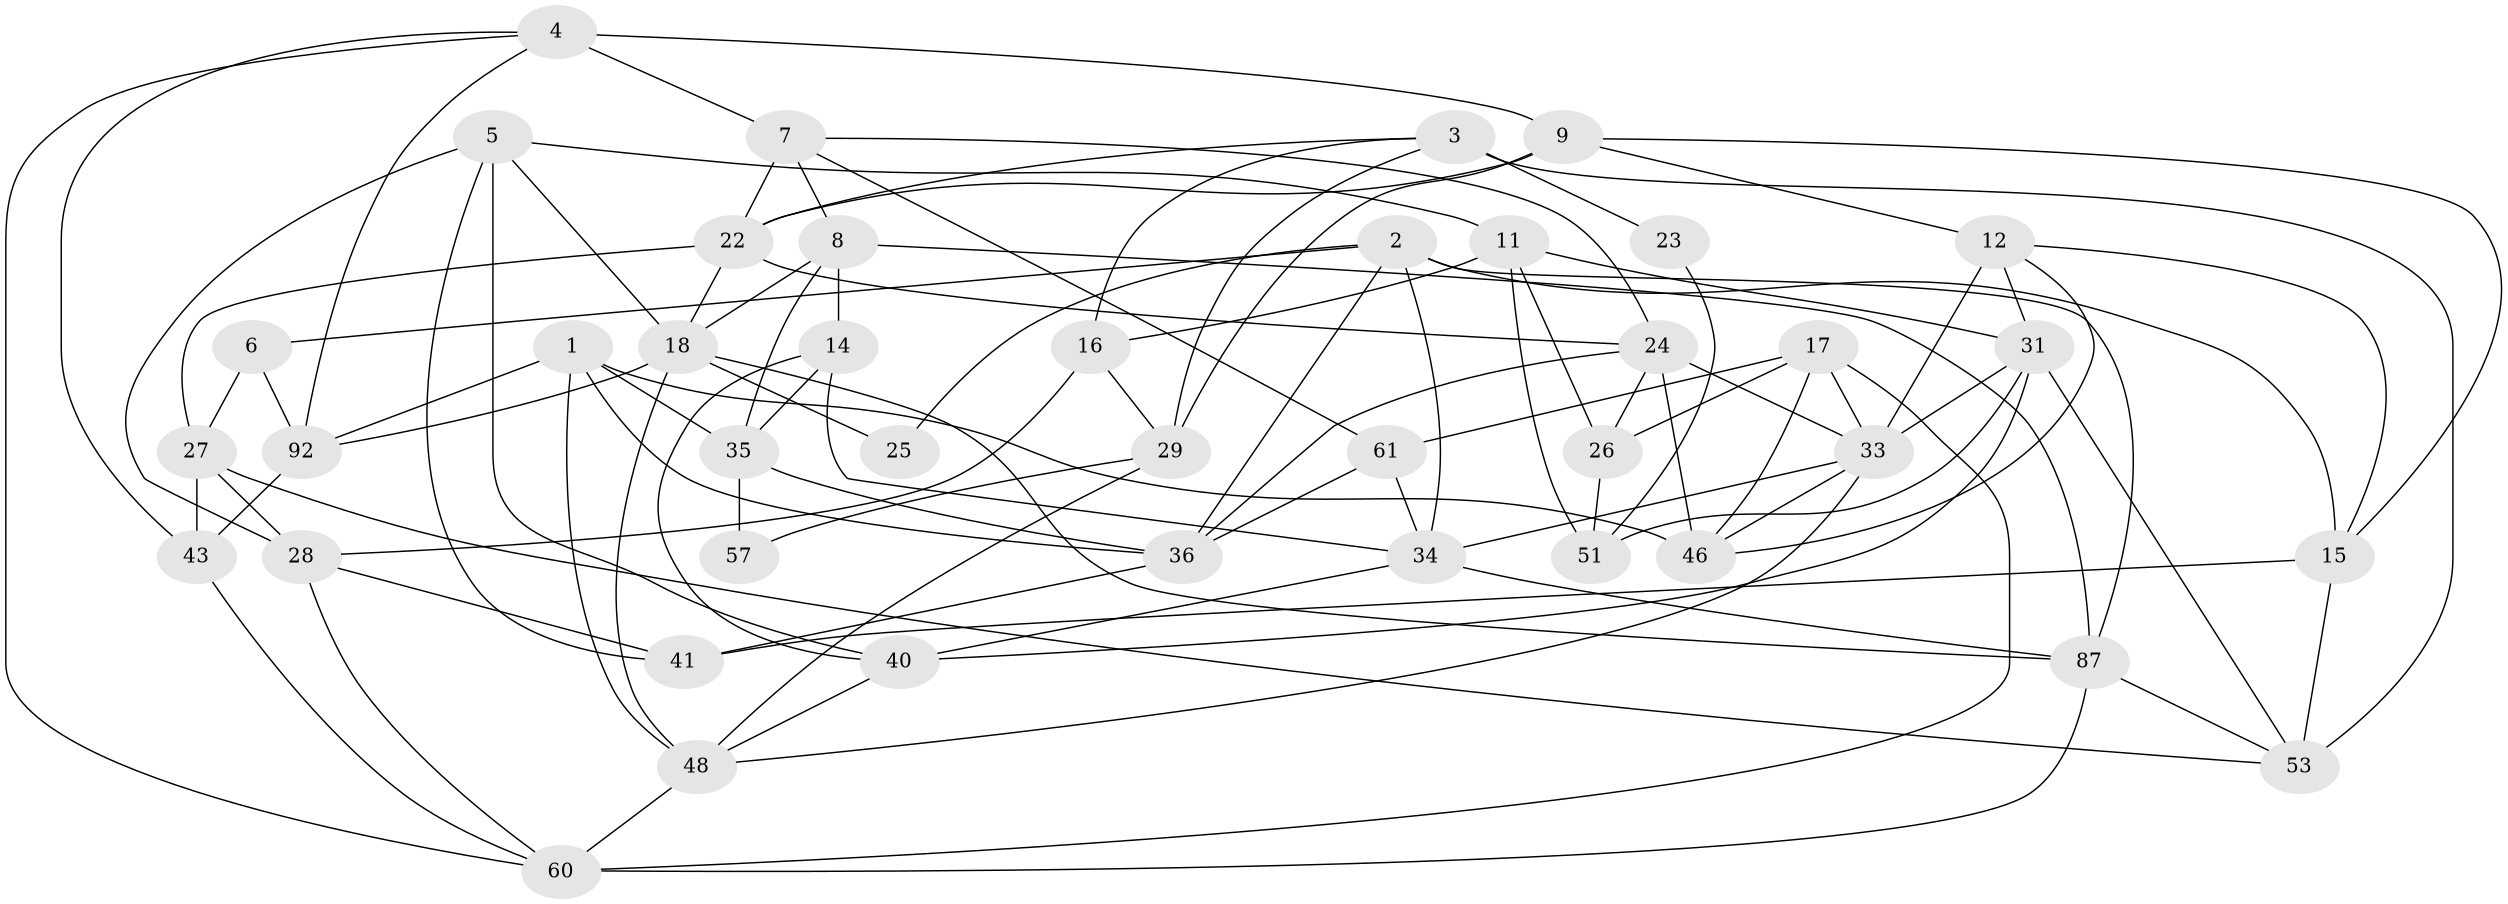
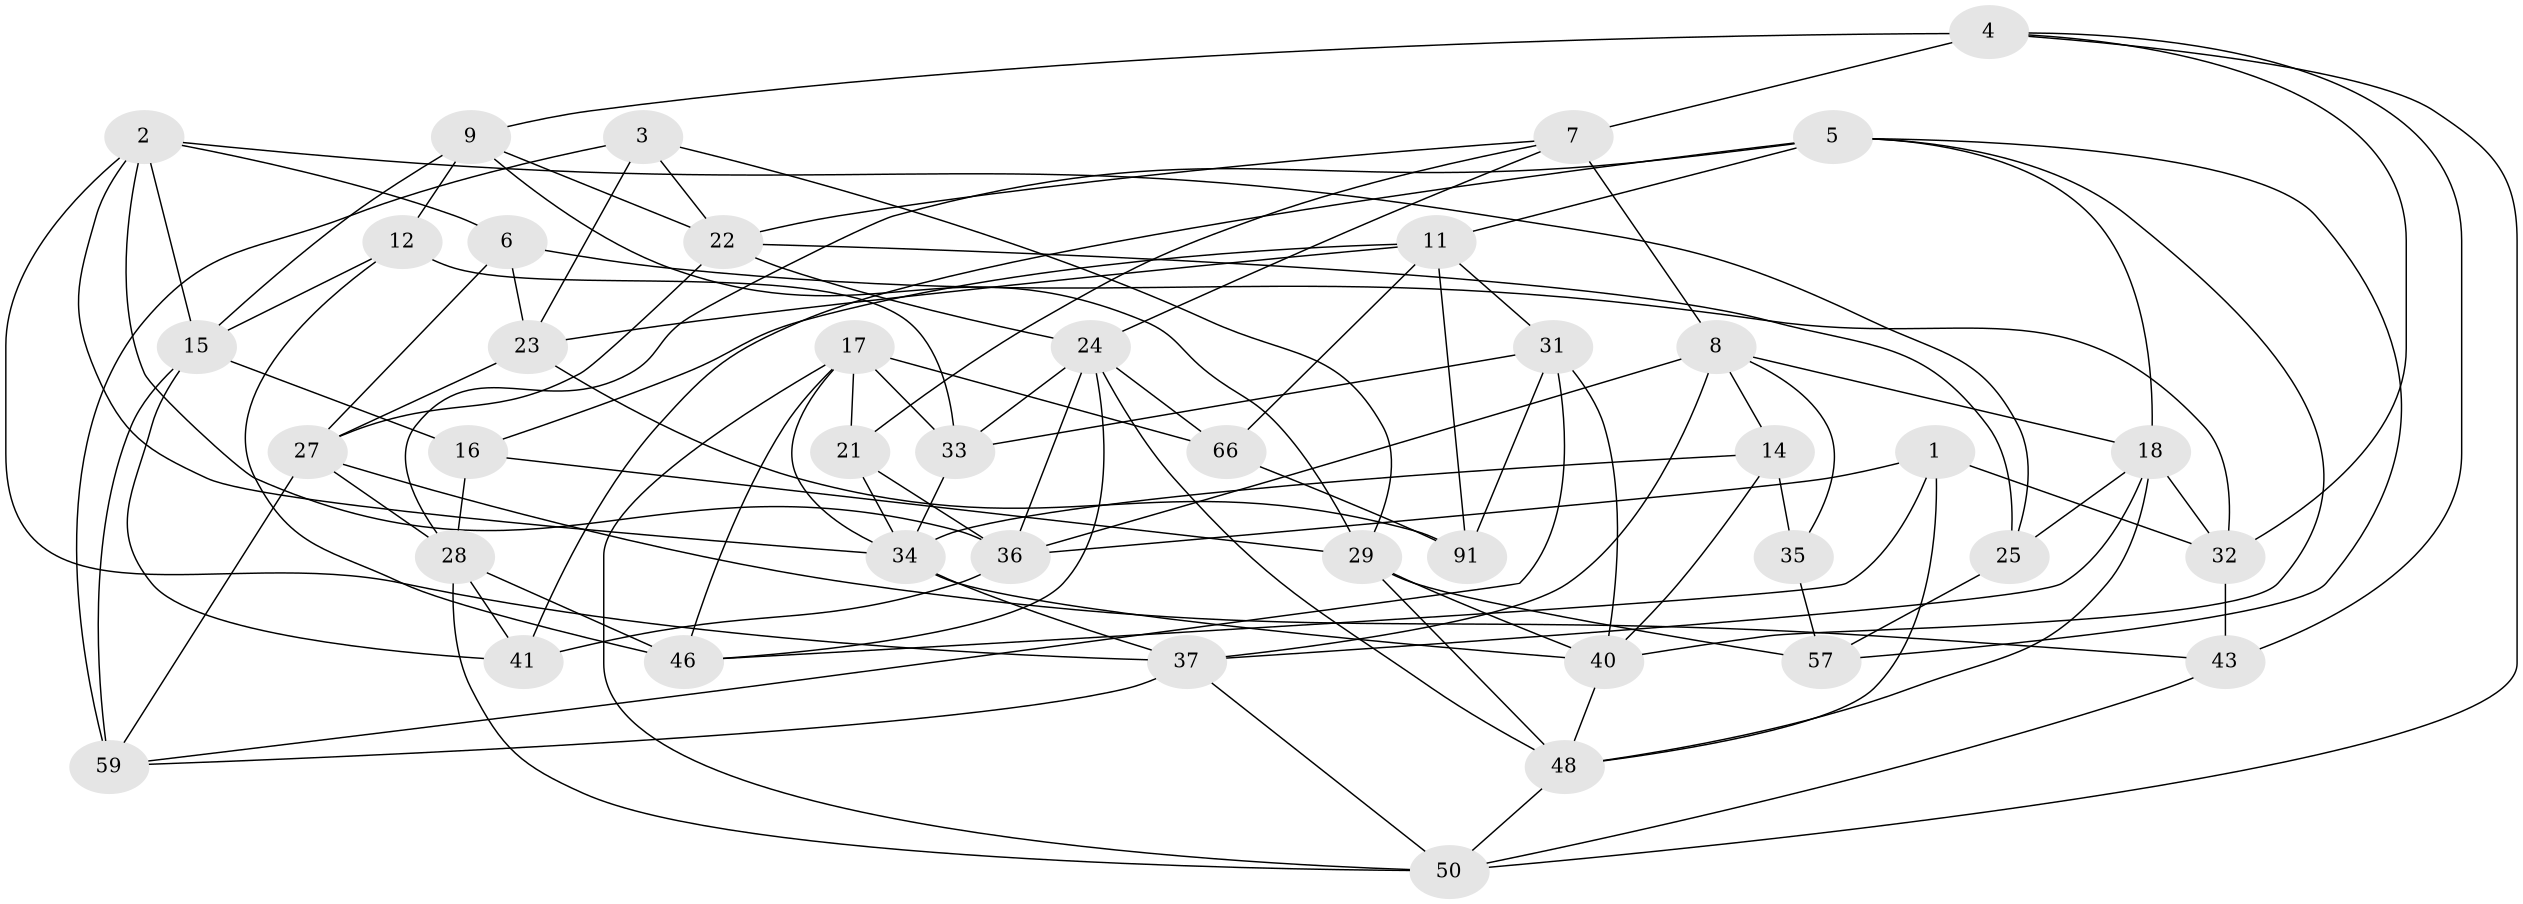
(1239, 168) -> (333, 400)
(2010, 282) -> none
none -> (518, 294)
(706, 295) -> (1378, 273)
none -> (815, 307)
(648, 394) -> none
none -> (418, 400)
none -> (2398, 440)
(302, 452) -> (2225, 557)
(1387, 452) -> (850, 452)
(1603, 452) -> (1226, 452)
none -> (793, 463)
(1785, 505) -> (541, 597)
(956, 517) -> (1364, 453)
(1591, 557) -> (1467, 557)
none -> (1482, 612)
none -> (1906, 615)
(2090, 662) -> (1187, 662)
(1324, 689) -> (1291, 591)
(2300, 767) -> (109, 767)
(561, 872) -> (1450, 872)
